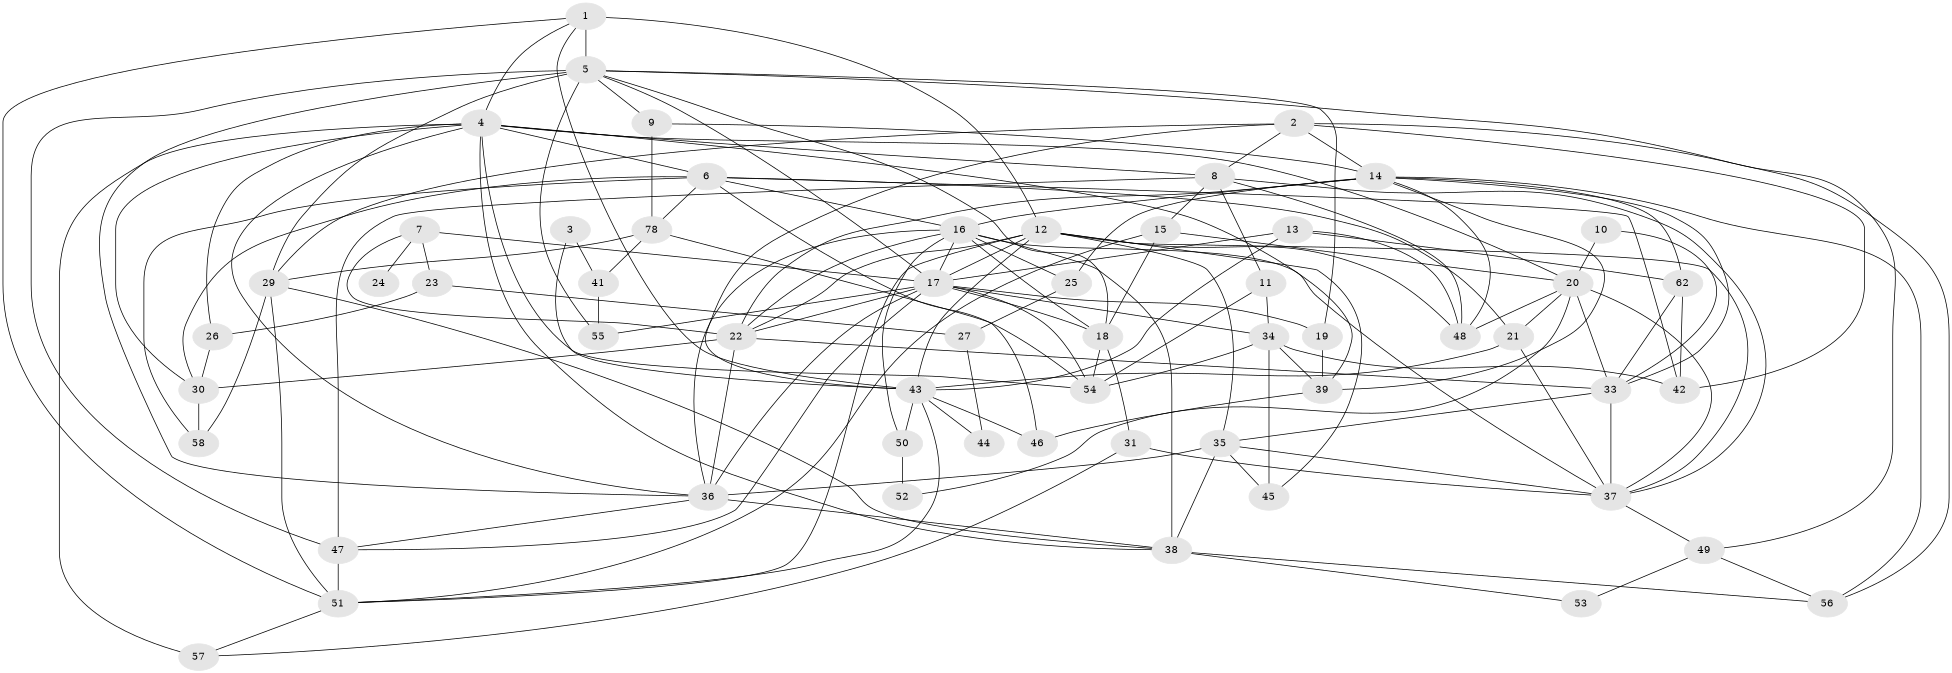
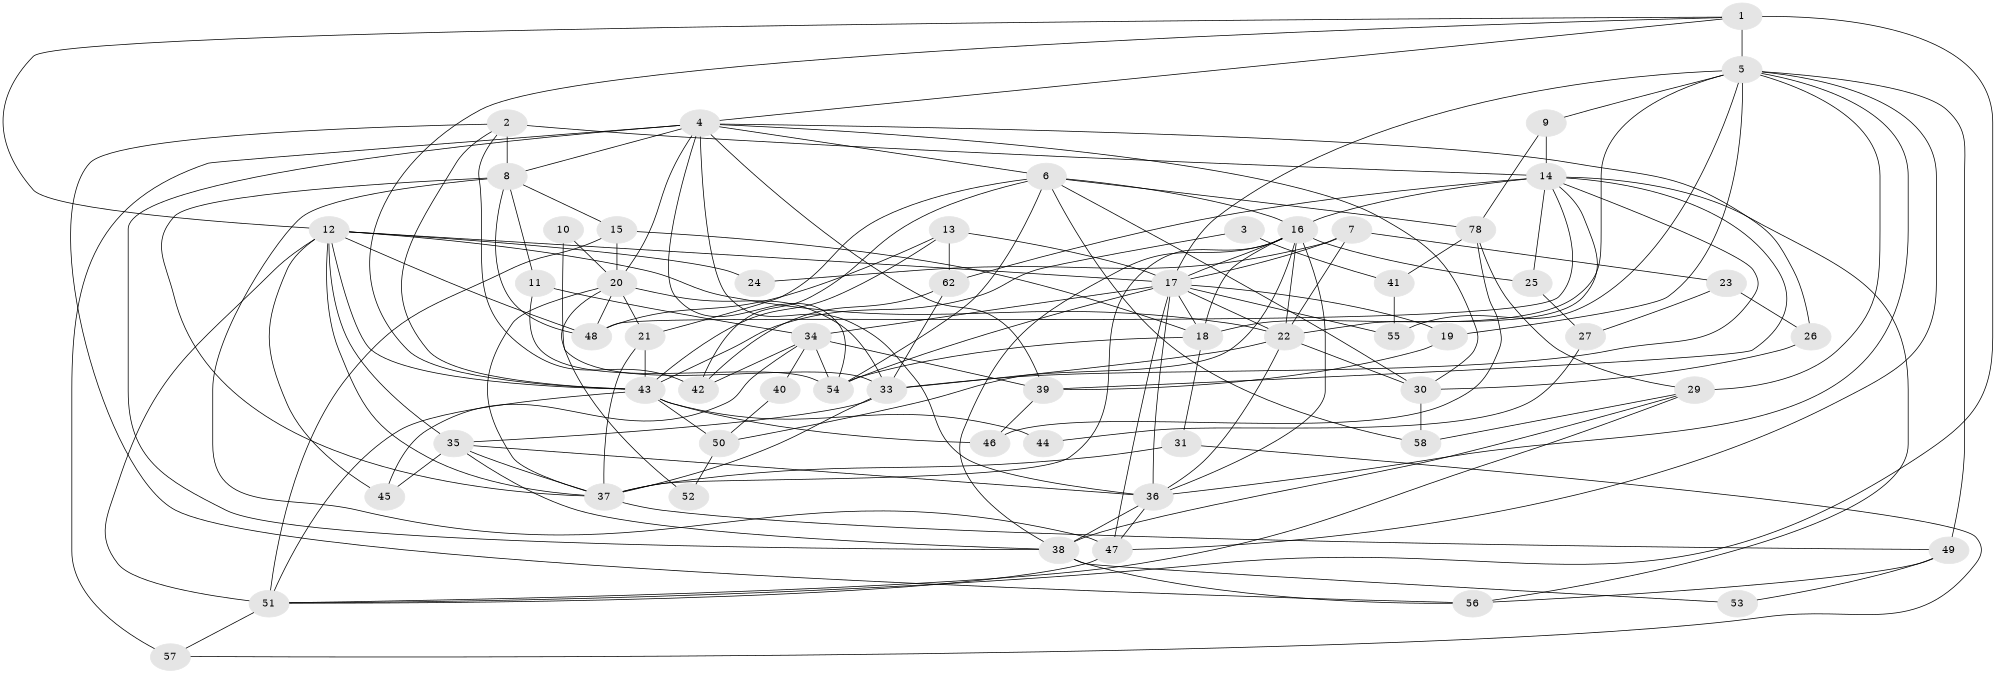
(686, 151) -> none
none -> (594, 251)
none -> (780, 390)
